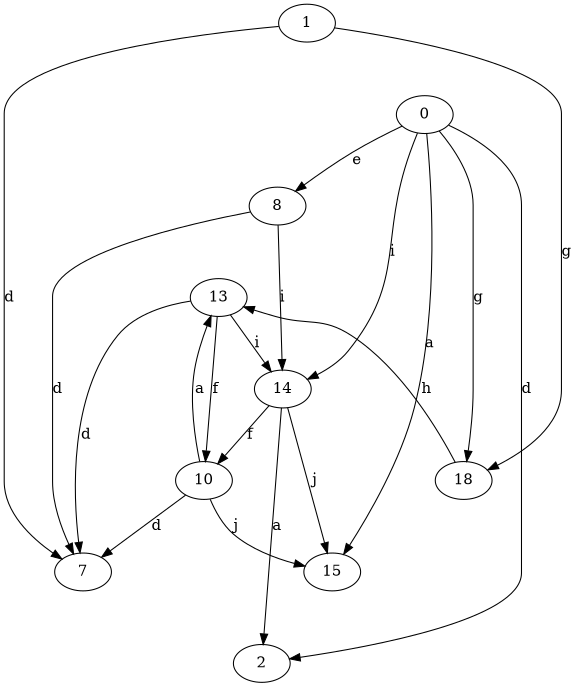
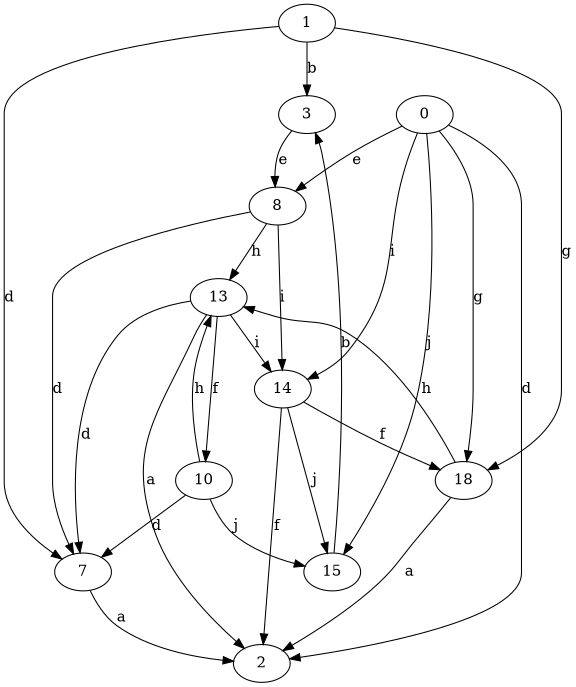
none -> (307, 115)
none -> (251, 247)
(429, 343) -> (429, 343)
(200, 389) -> (200, 389)
(247, 431) -> (366, 436)
none -> (144, 486)
(277, 526) -> (277, 526)
none -> (380, 581)
none -> (147, 642)
